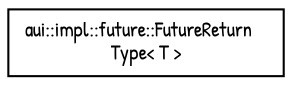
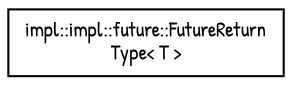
(146, 43) -> (146, 43)
